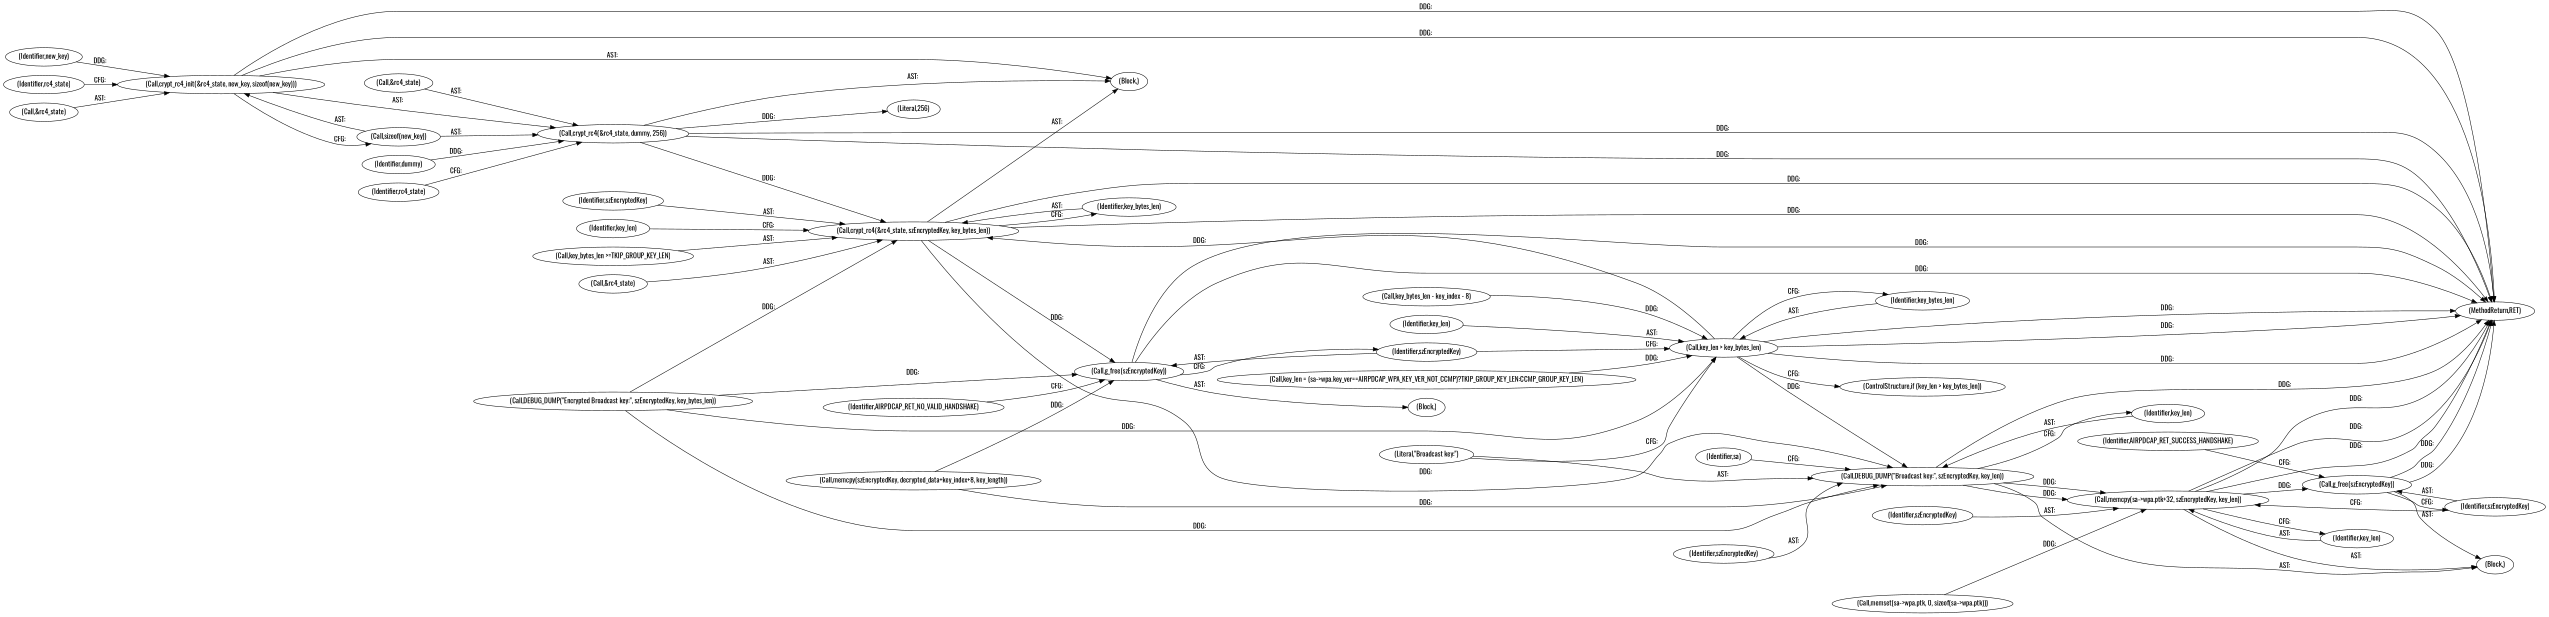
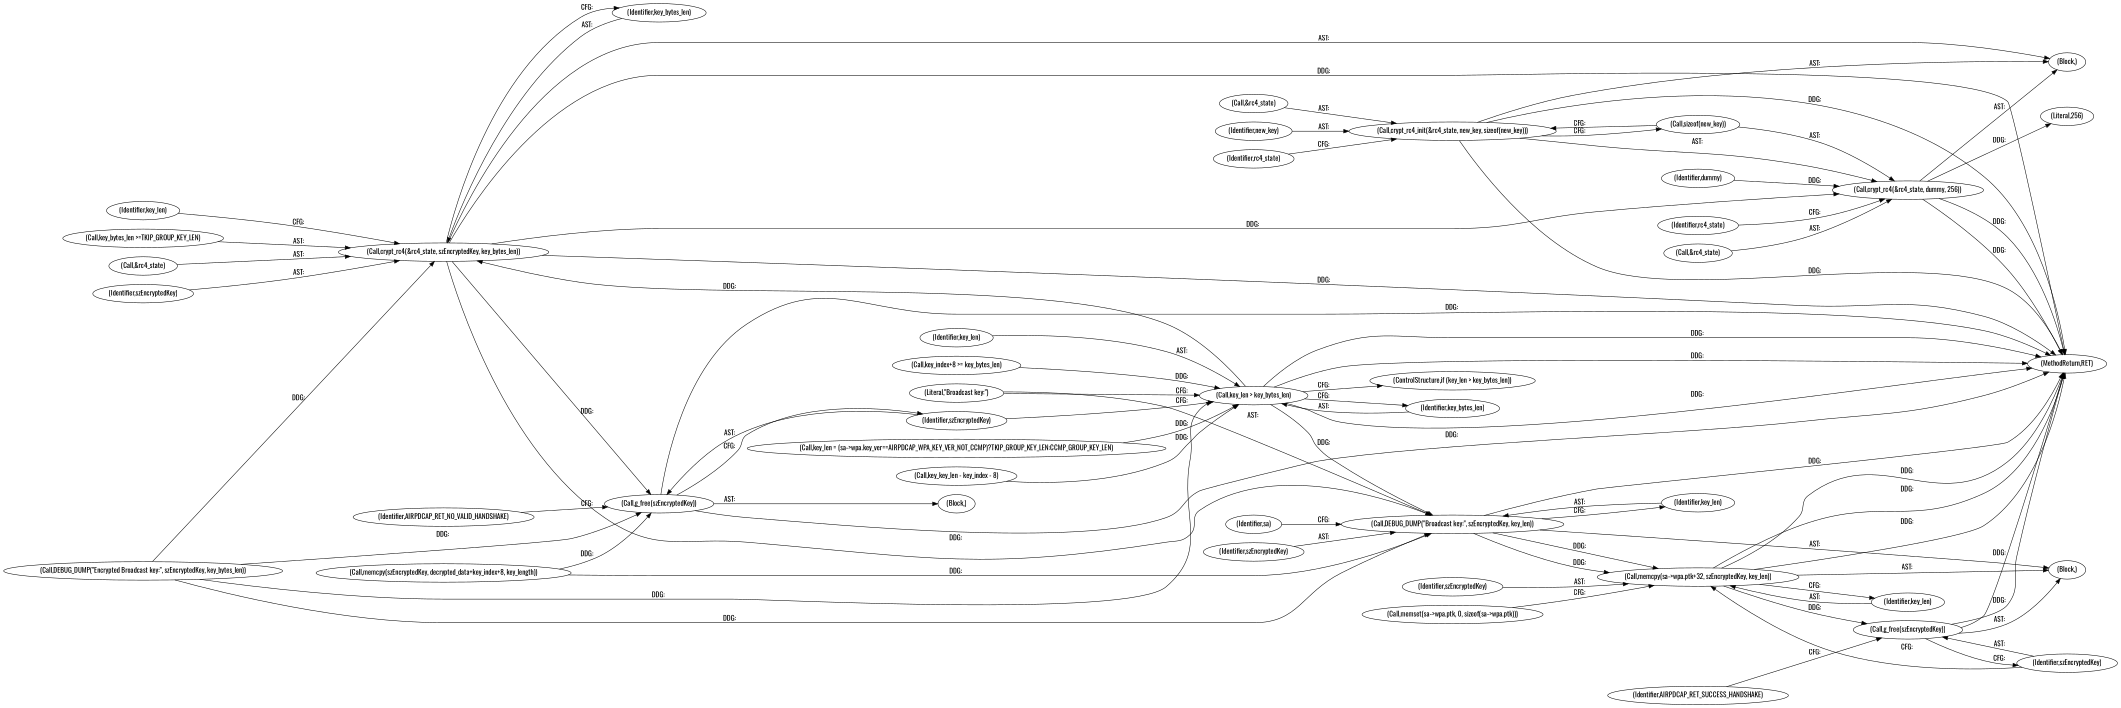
(101, 61) -> (1325, 127)
(341, 120) -> (1580, 124)
(760, 181) -> (1163, 229)
(1427, 297) -> (957, 476)
none -> (957, 365)
(2050, 545) -> (1580, 593)
